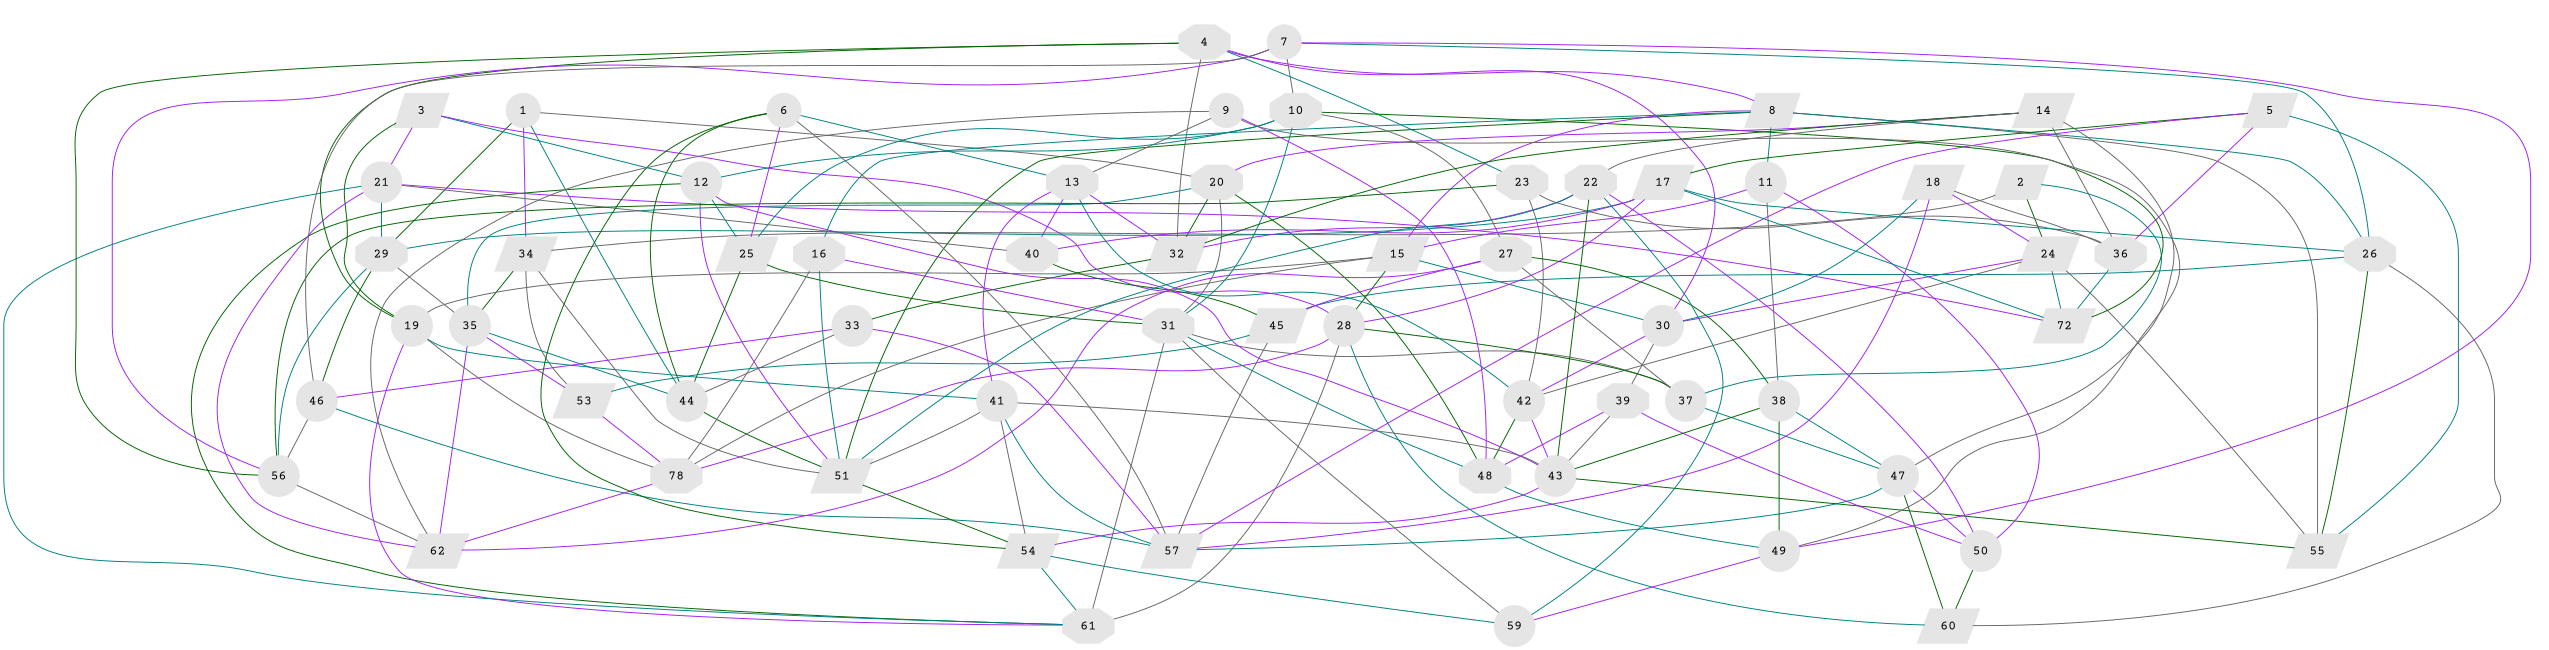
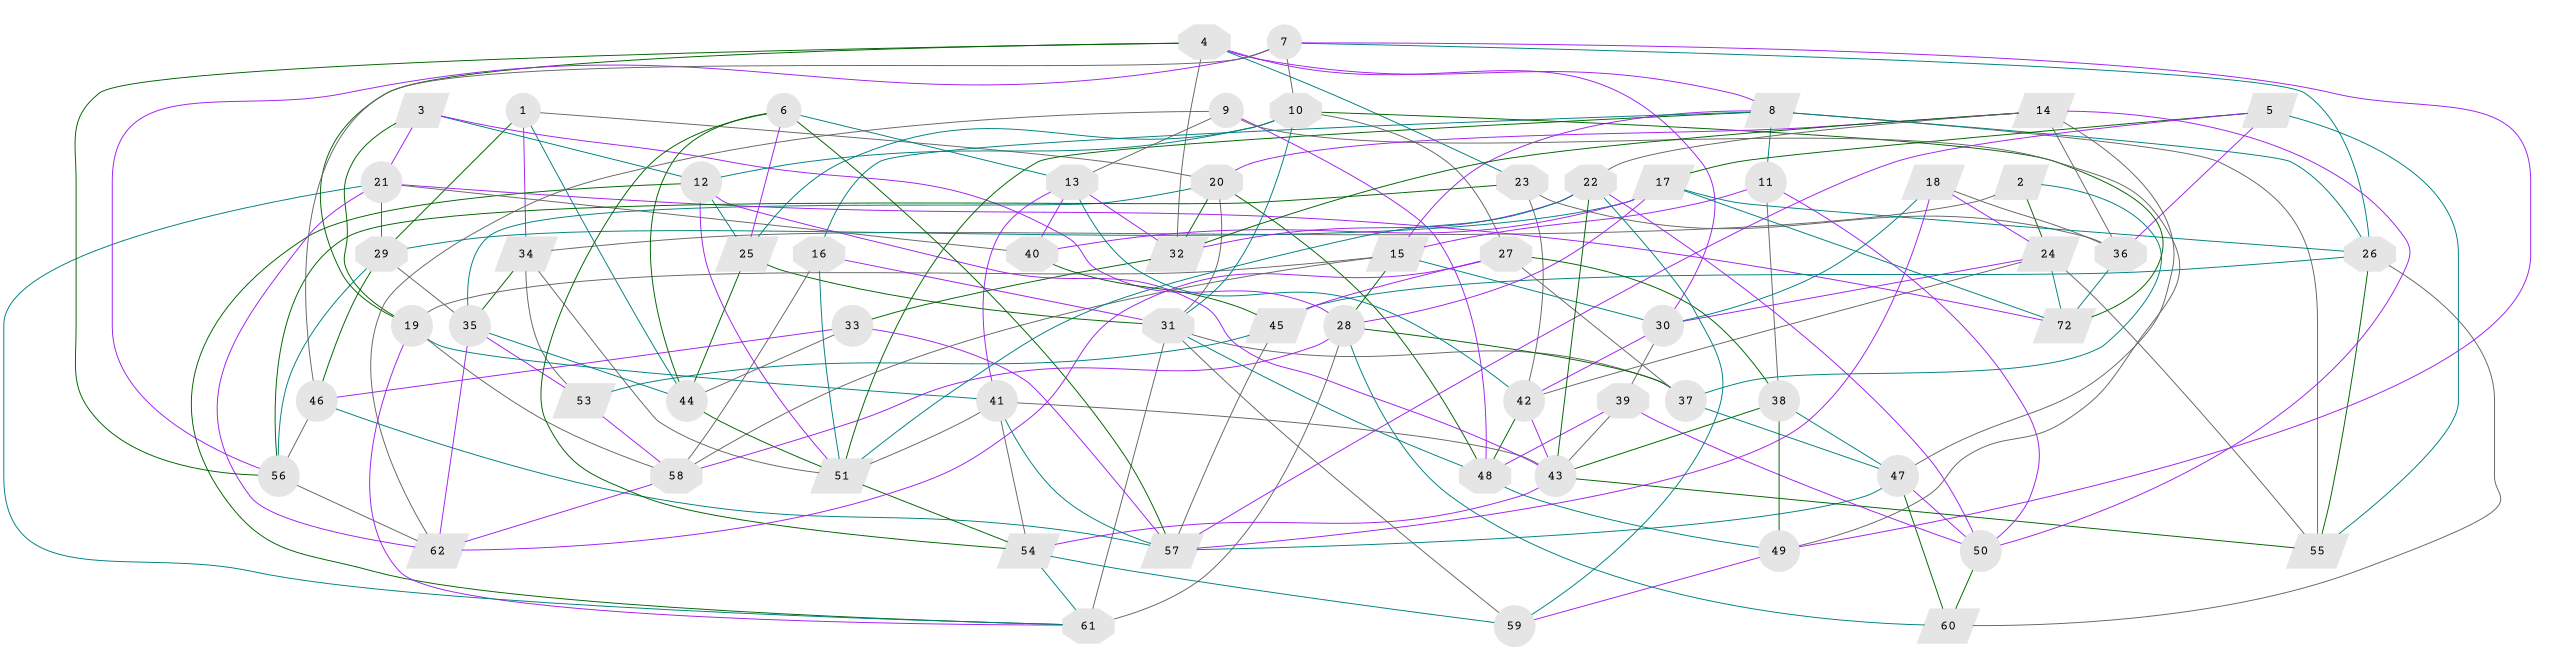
(994, 299) -> (994, 299)
none -> (2380, 311)
(676, 476) -> (676, 476)
